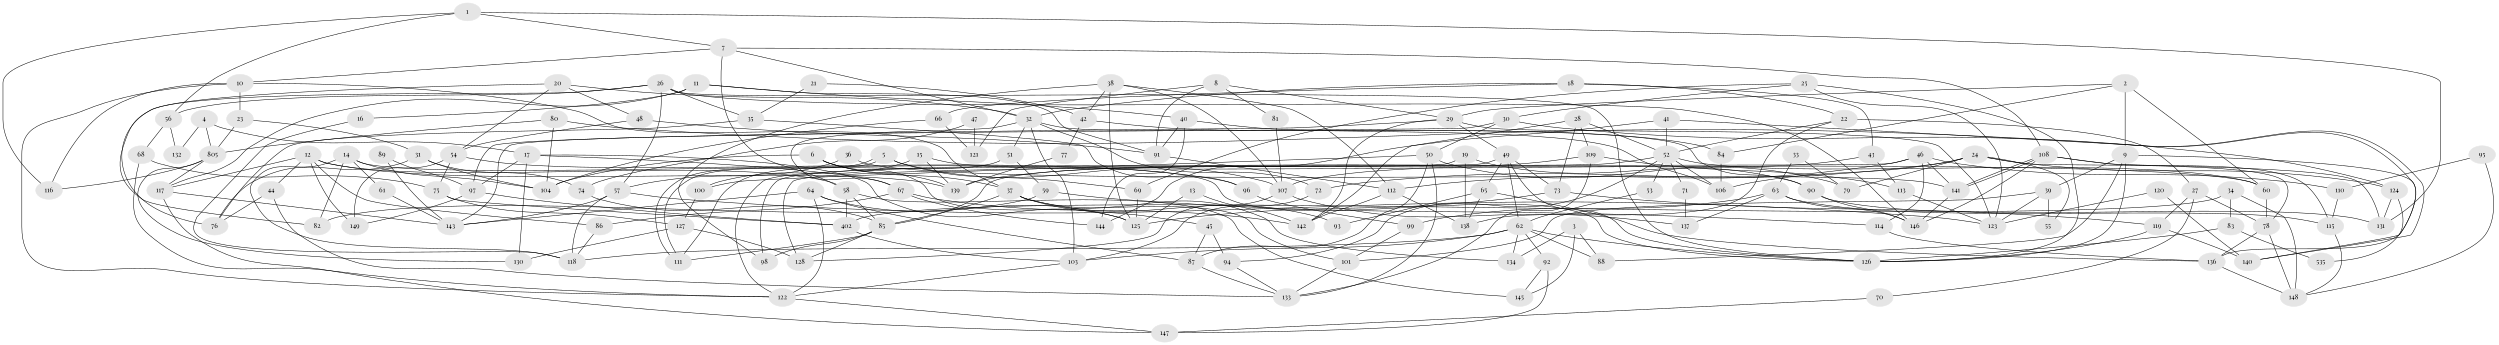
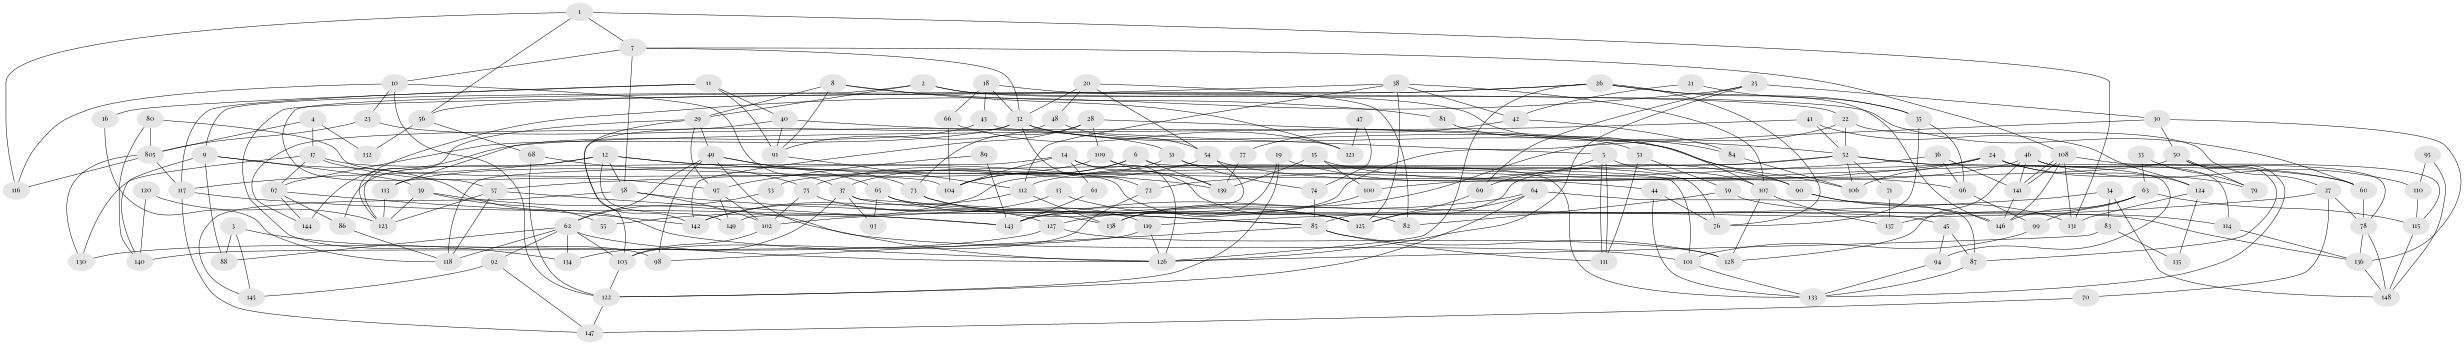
(1575, 166) -> (1337, 144)
none -> (1950, 173)
(846, 226) -> (767, 226)
(2321, 262) -> (2177, 262)
